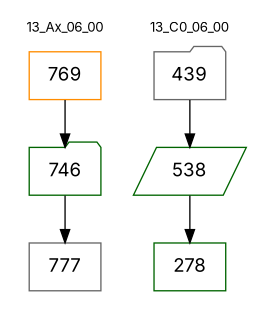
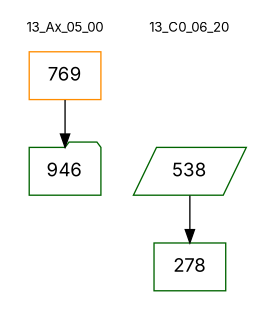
(65, 29) -> (65, 29)
(190, 29) -> (190, 29)
(190, 76) -> none
(65, 171) -> (65, 171)
(65, 267) -> none
